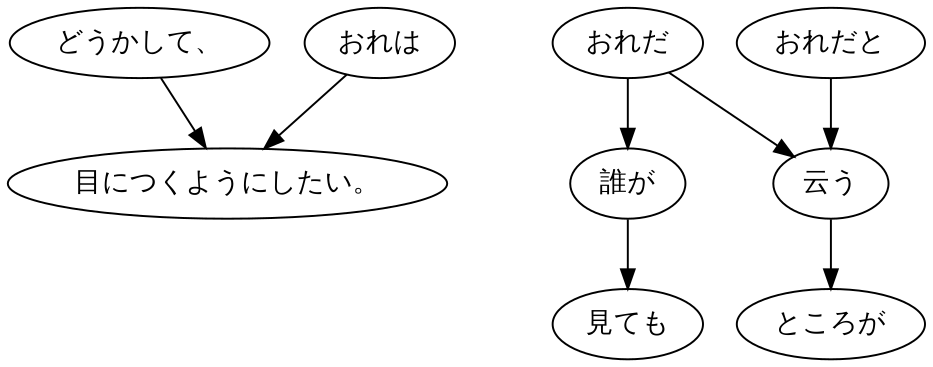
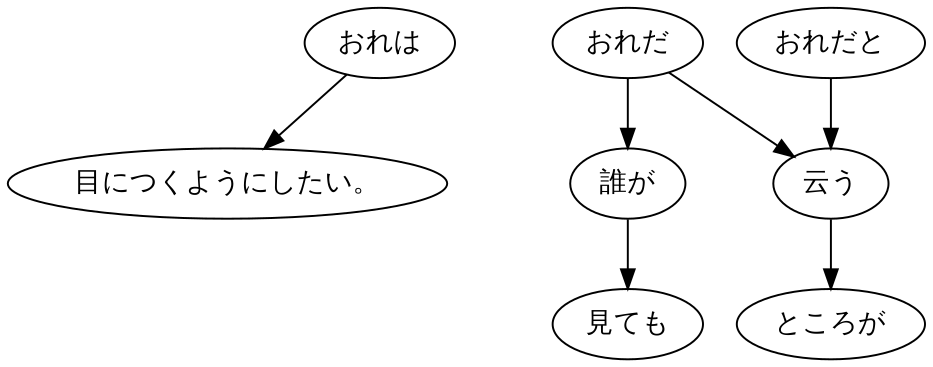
(140, 43) -> none
